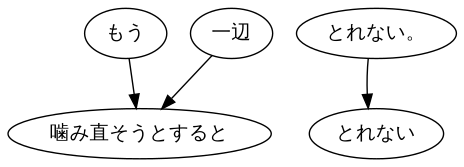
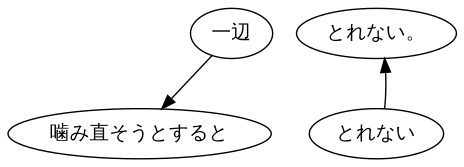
(126, 33) -> none
(367, 76) -> (386, 90)
